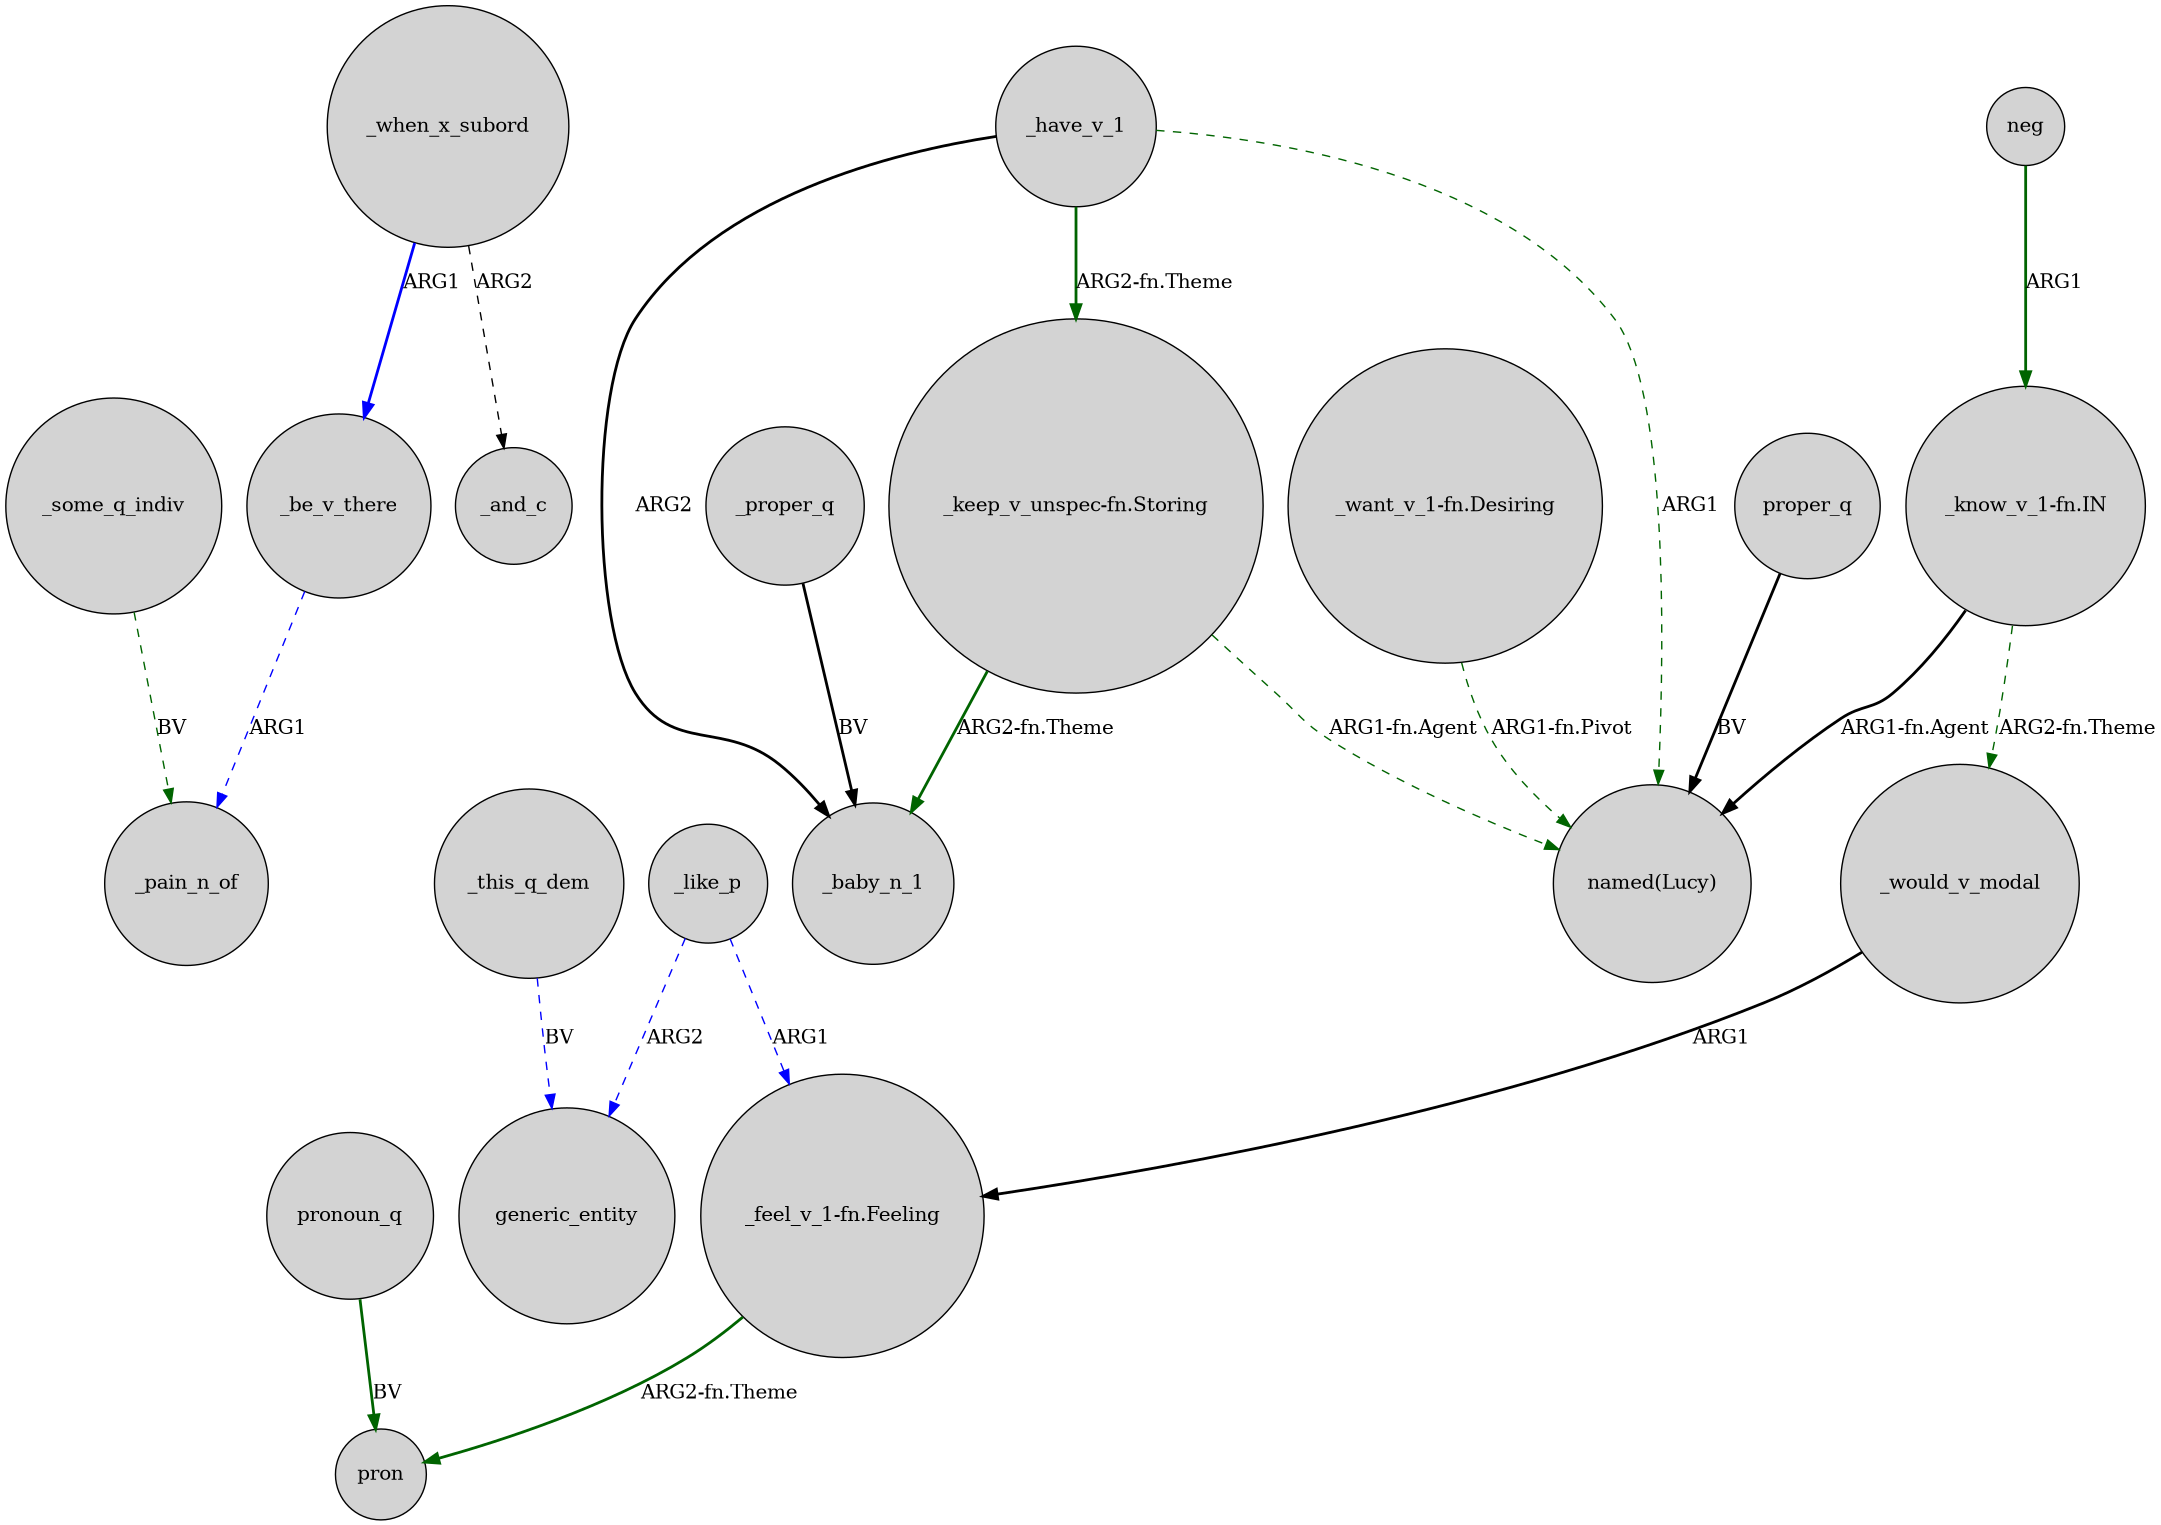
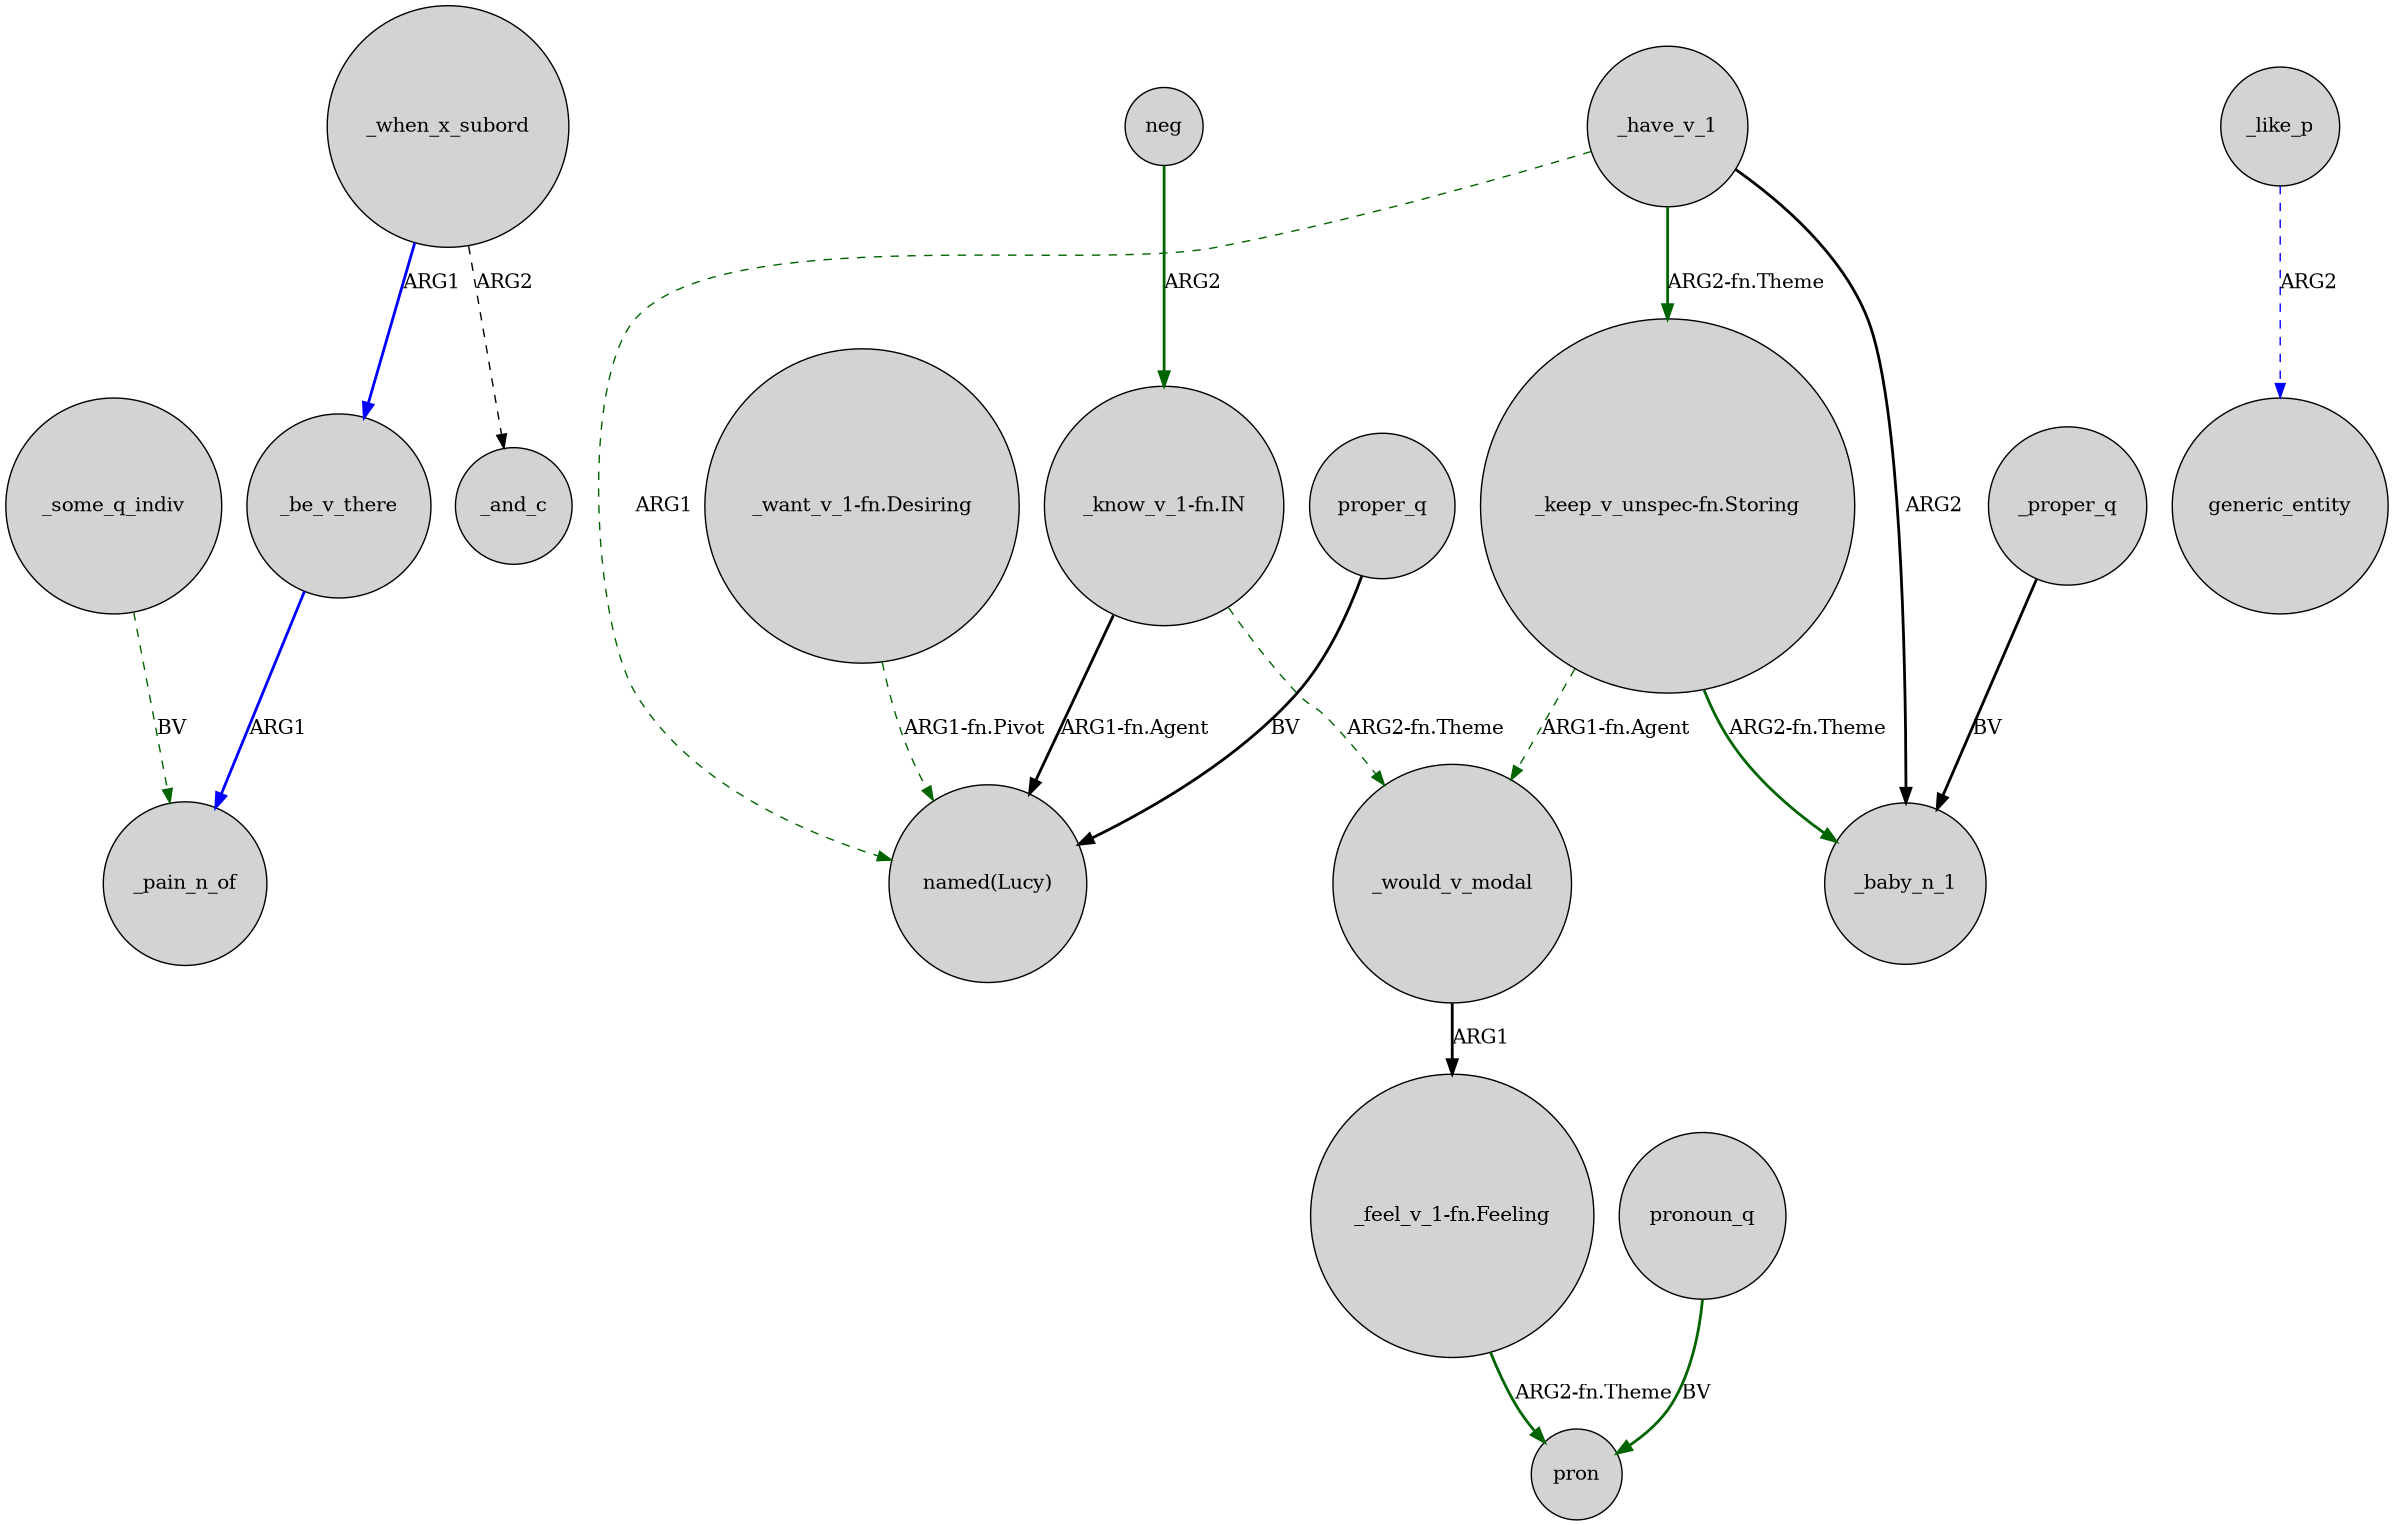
(2054, 283) -> (1193, 283)
(264, 693) -> (263, 693)
(1365, 761) -> (1546, 718)
(529, 884) -> none
(757, 1005) -> none
